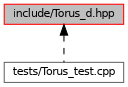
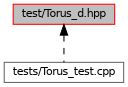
(64, 14) -> (64, 14)
